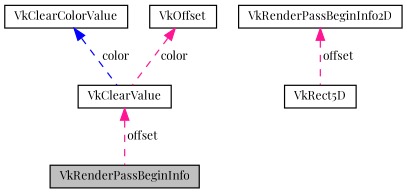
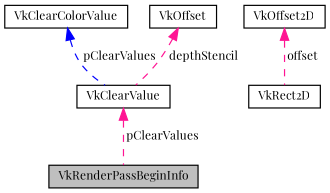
(320, 17) -> (285, 17)
(115, 57) -> (119, 57)
(173, 57) -> (203, 57)
(320, 97) -> (285, 97)
(141, 137) -> (162, 137)
